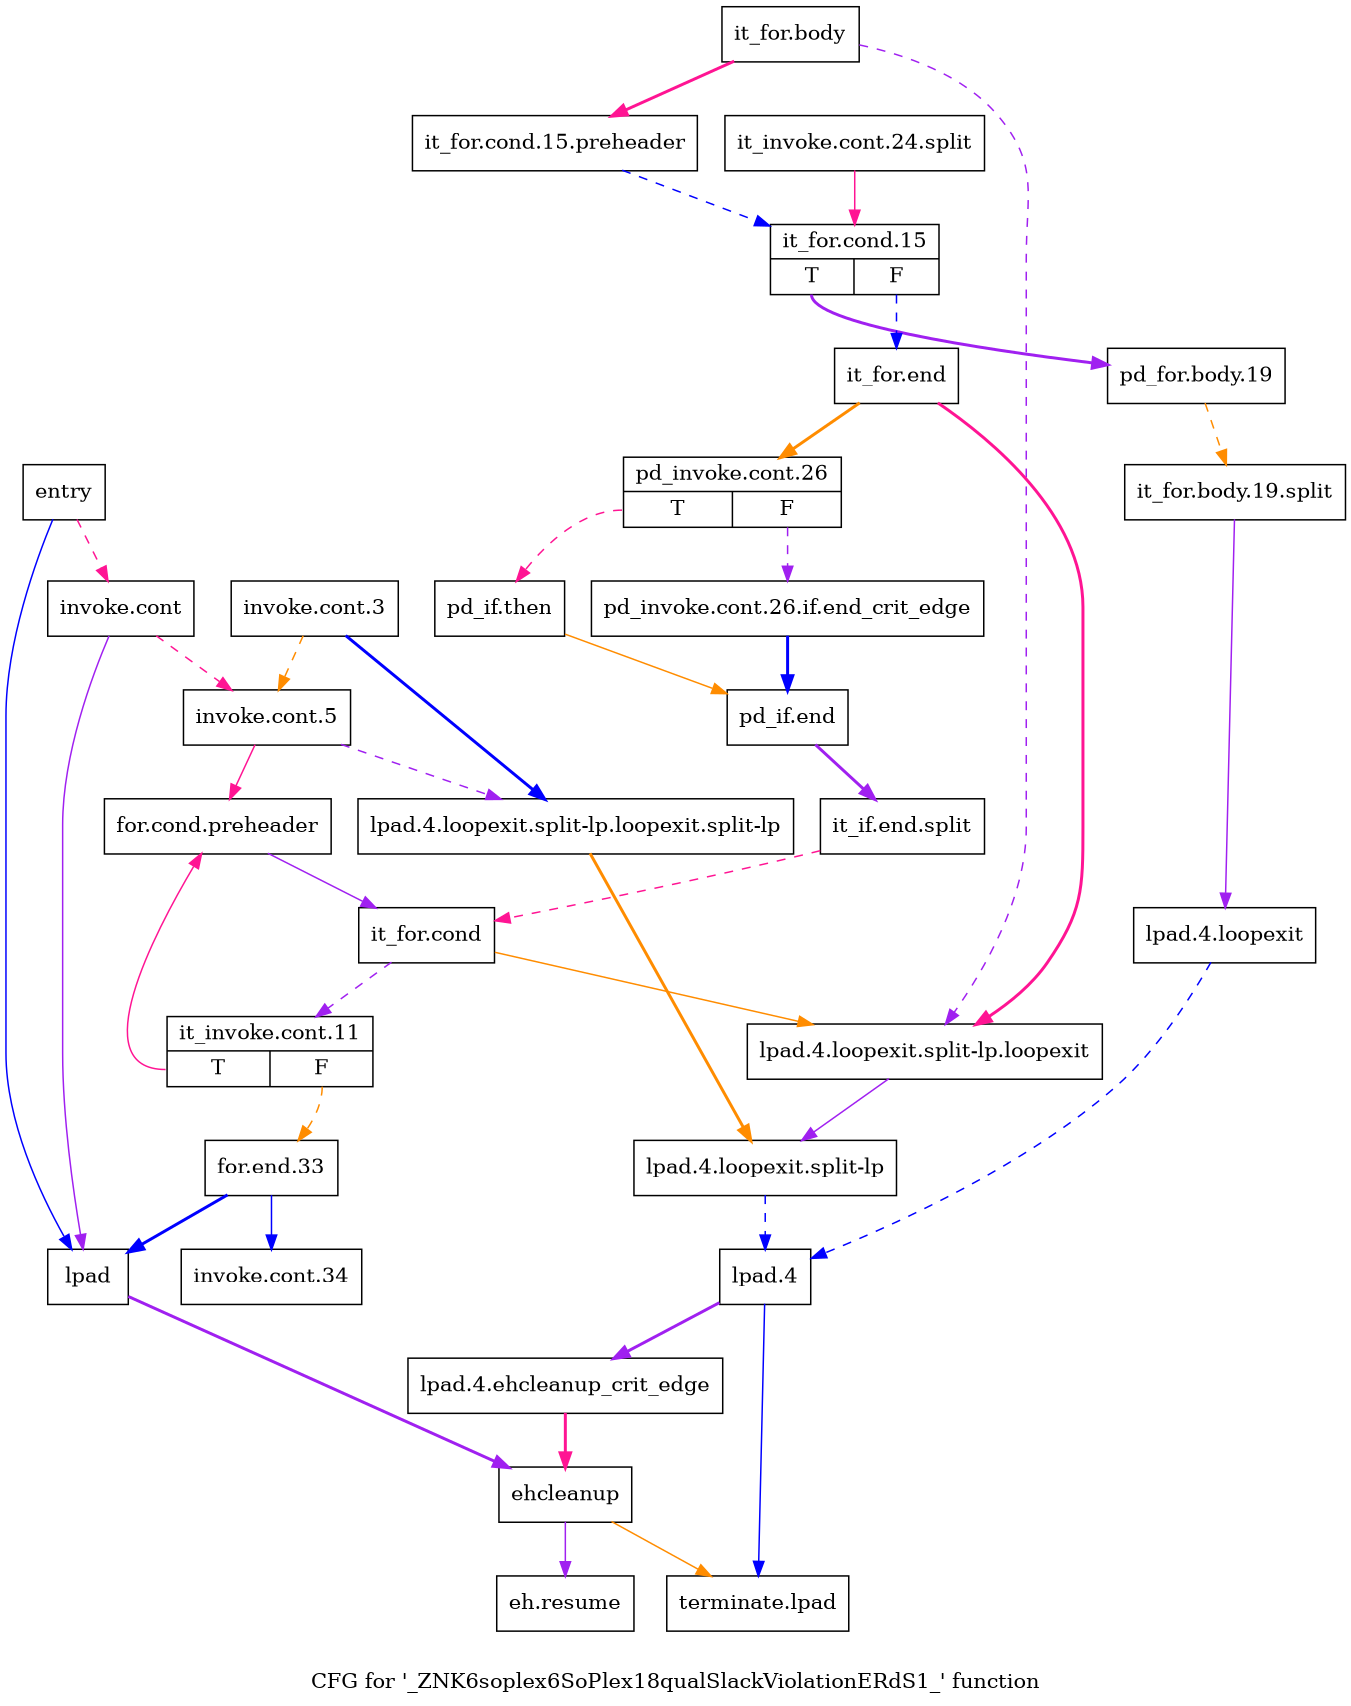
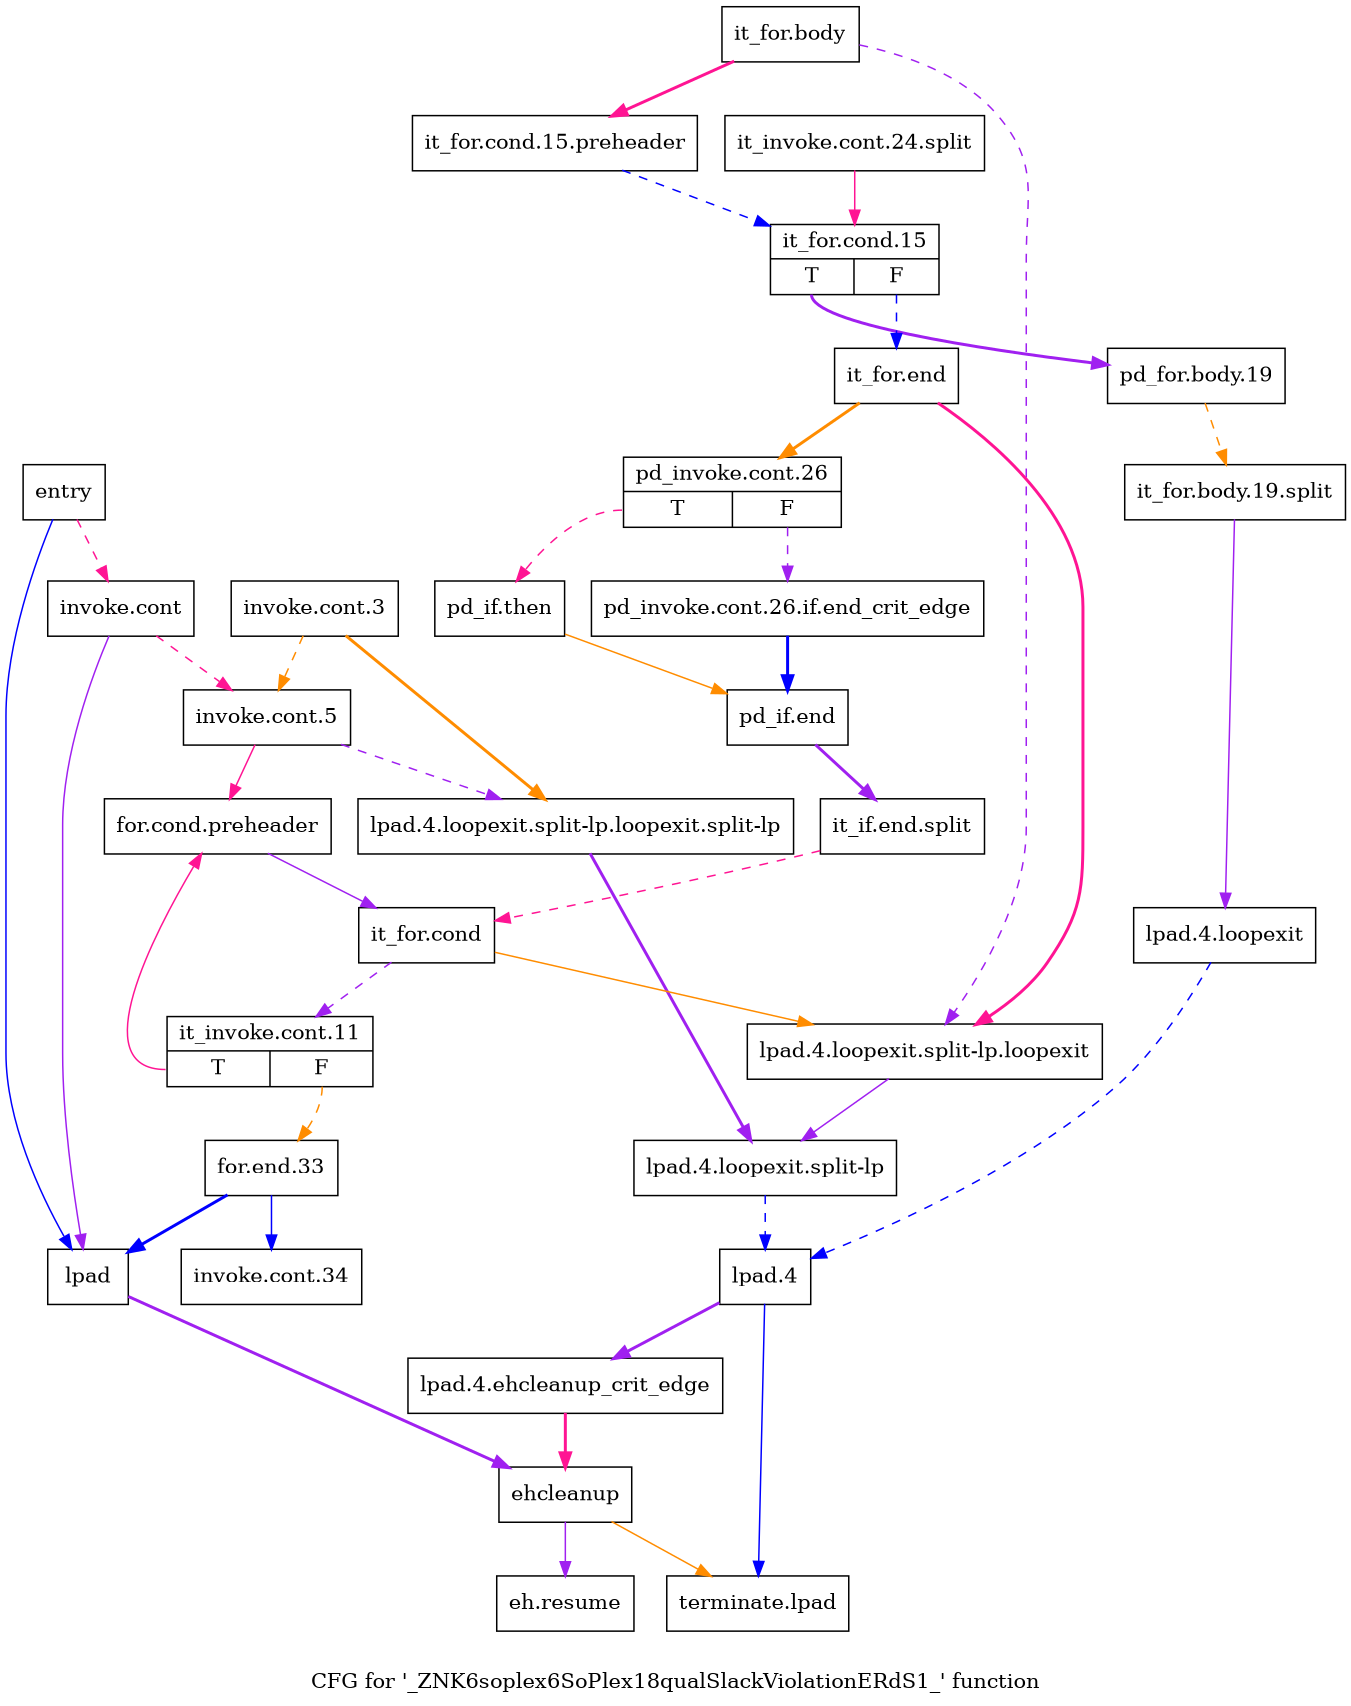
(439, 713) -> (439, 713)
(659, 977) -> (659, 977)
